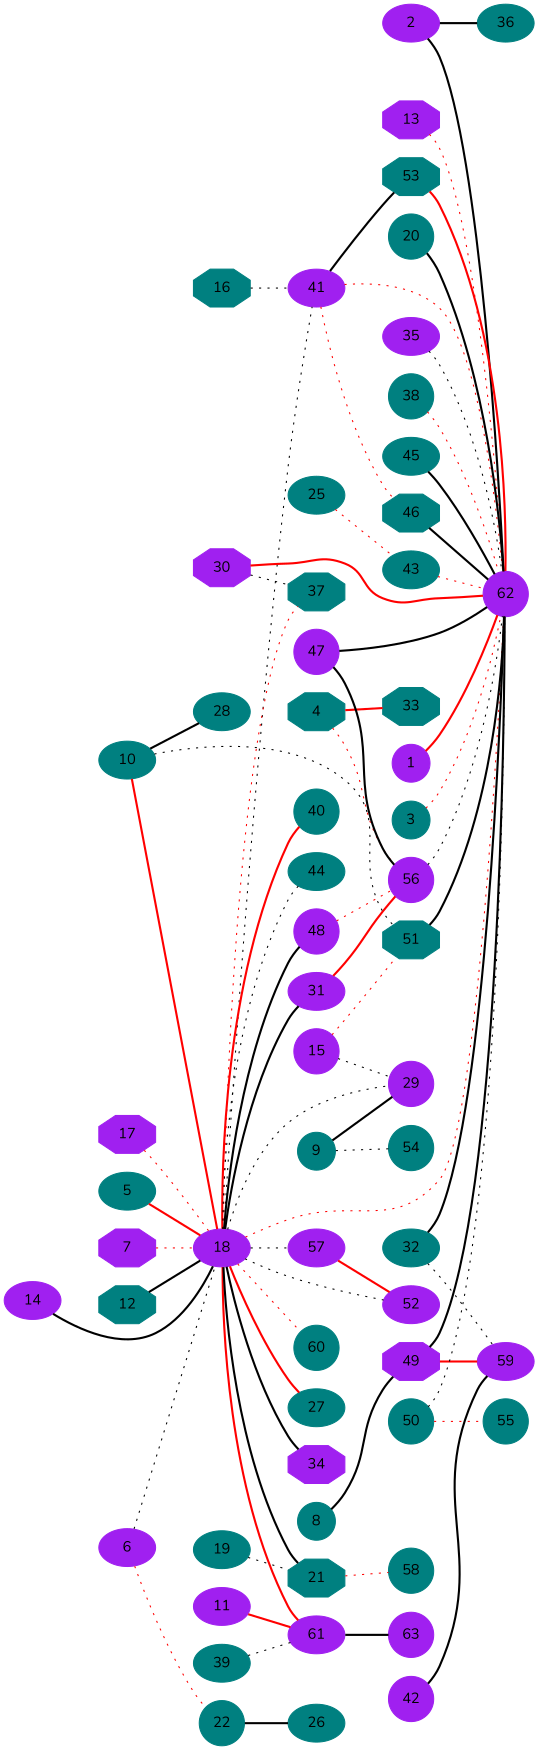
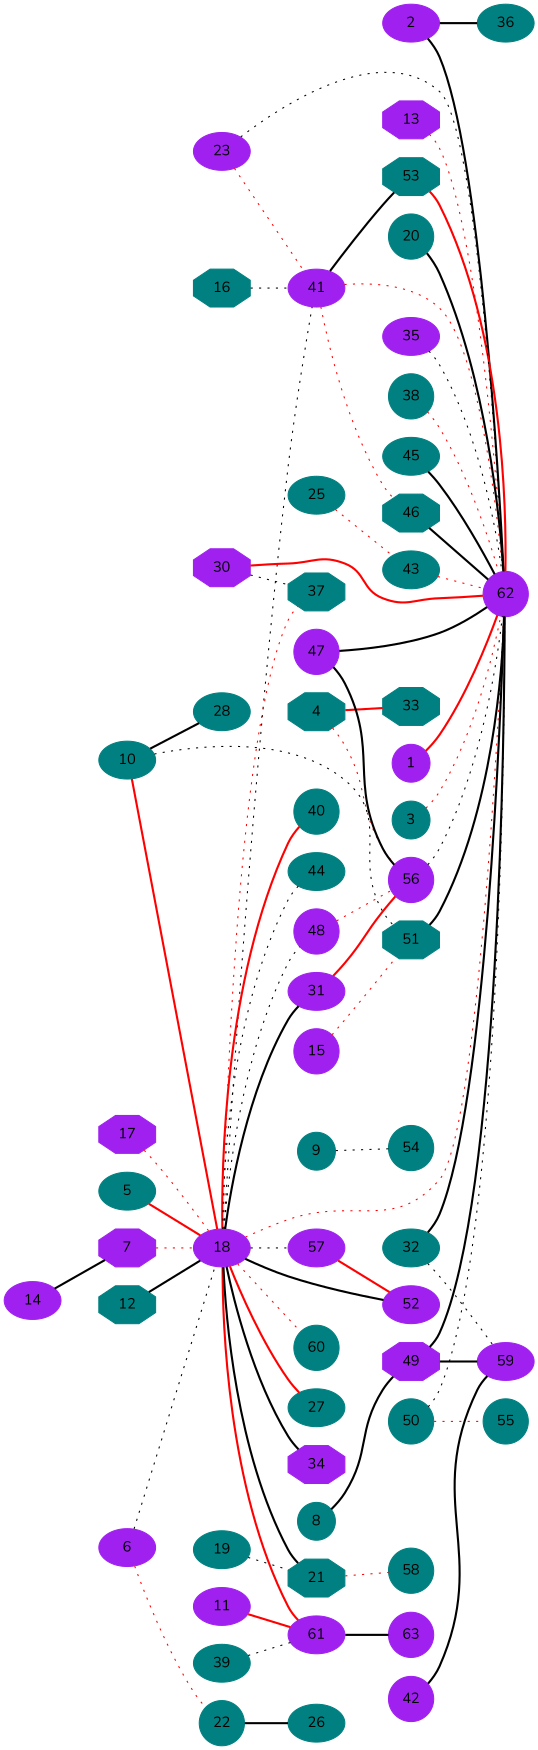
none -> (222, 151)
(246, 1083) -> (246, 1083)
(411, 1084) -> none
(313, 1284) -> (313, 1284)
(147, 1336) -> (80, 1274)
(459, 1362) -> (459, 1362)
